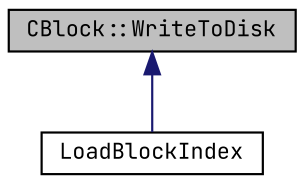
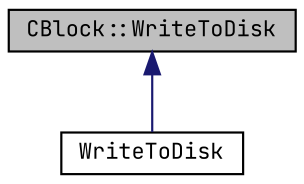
(152, 153) -> (152, 153)
